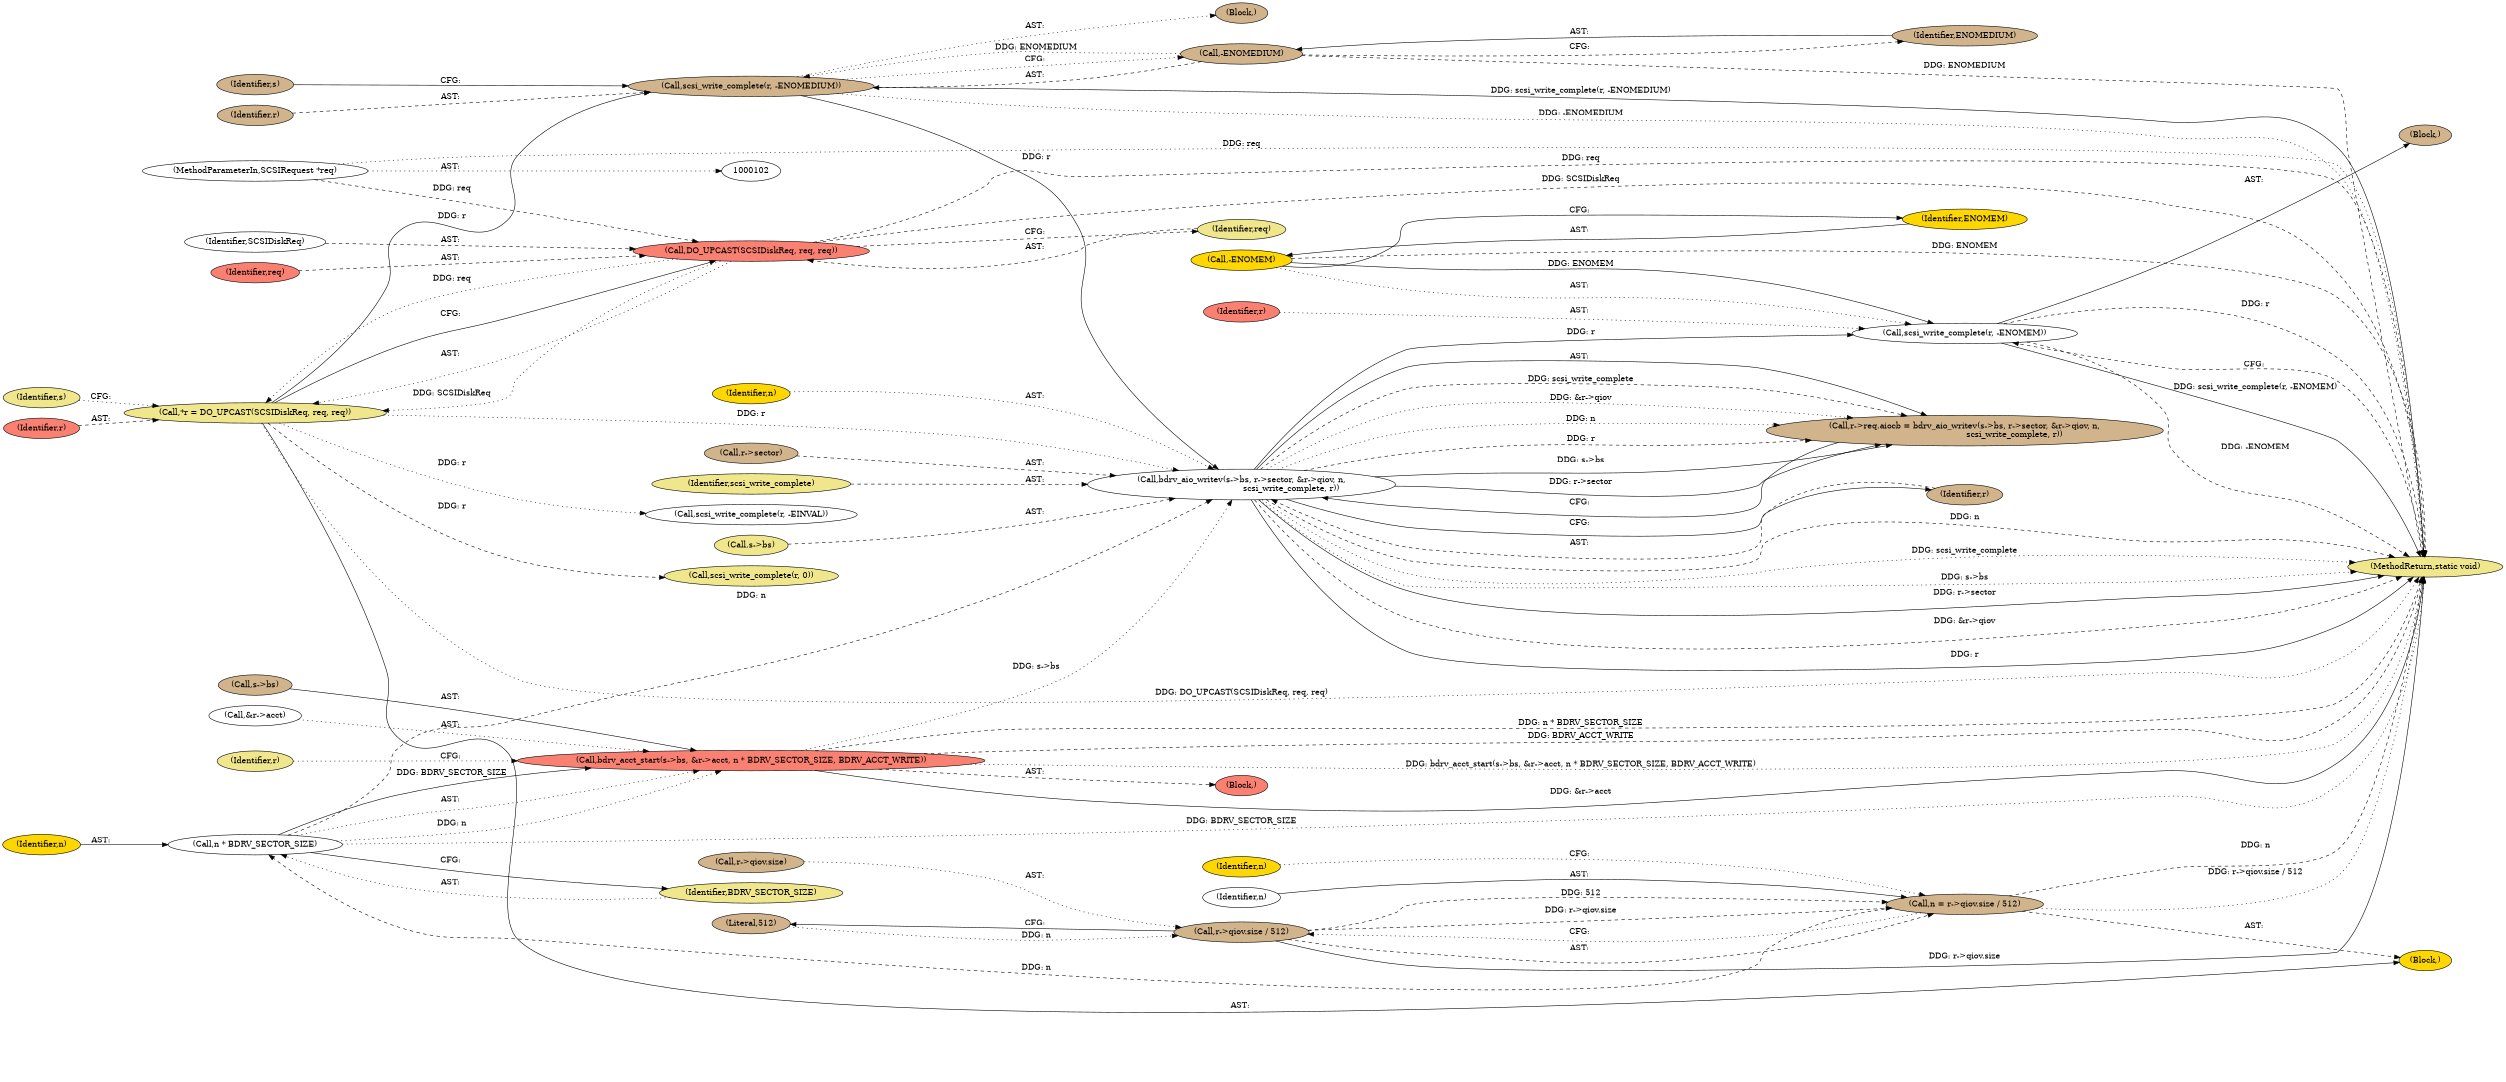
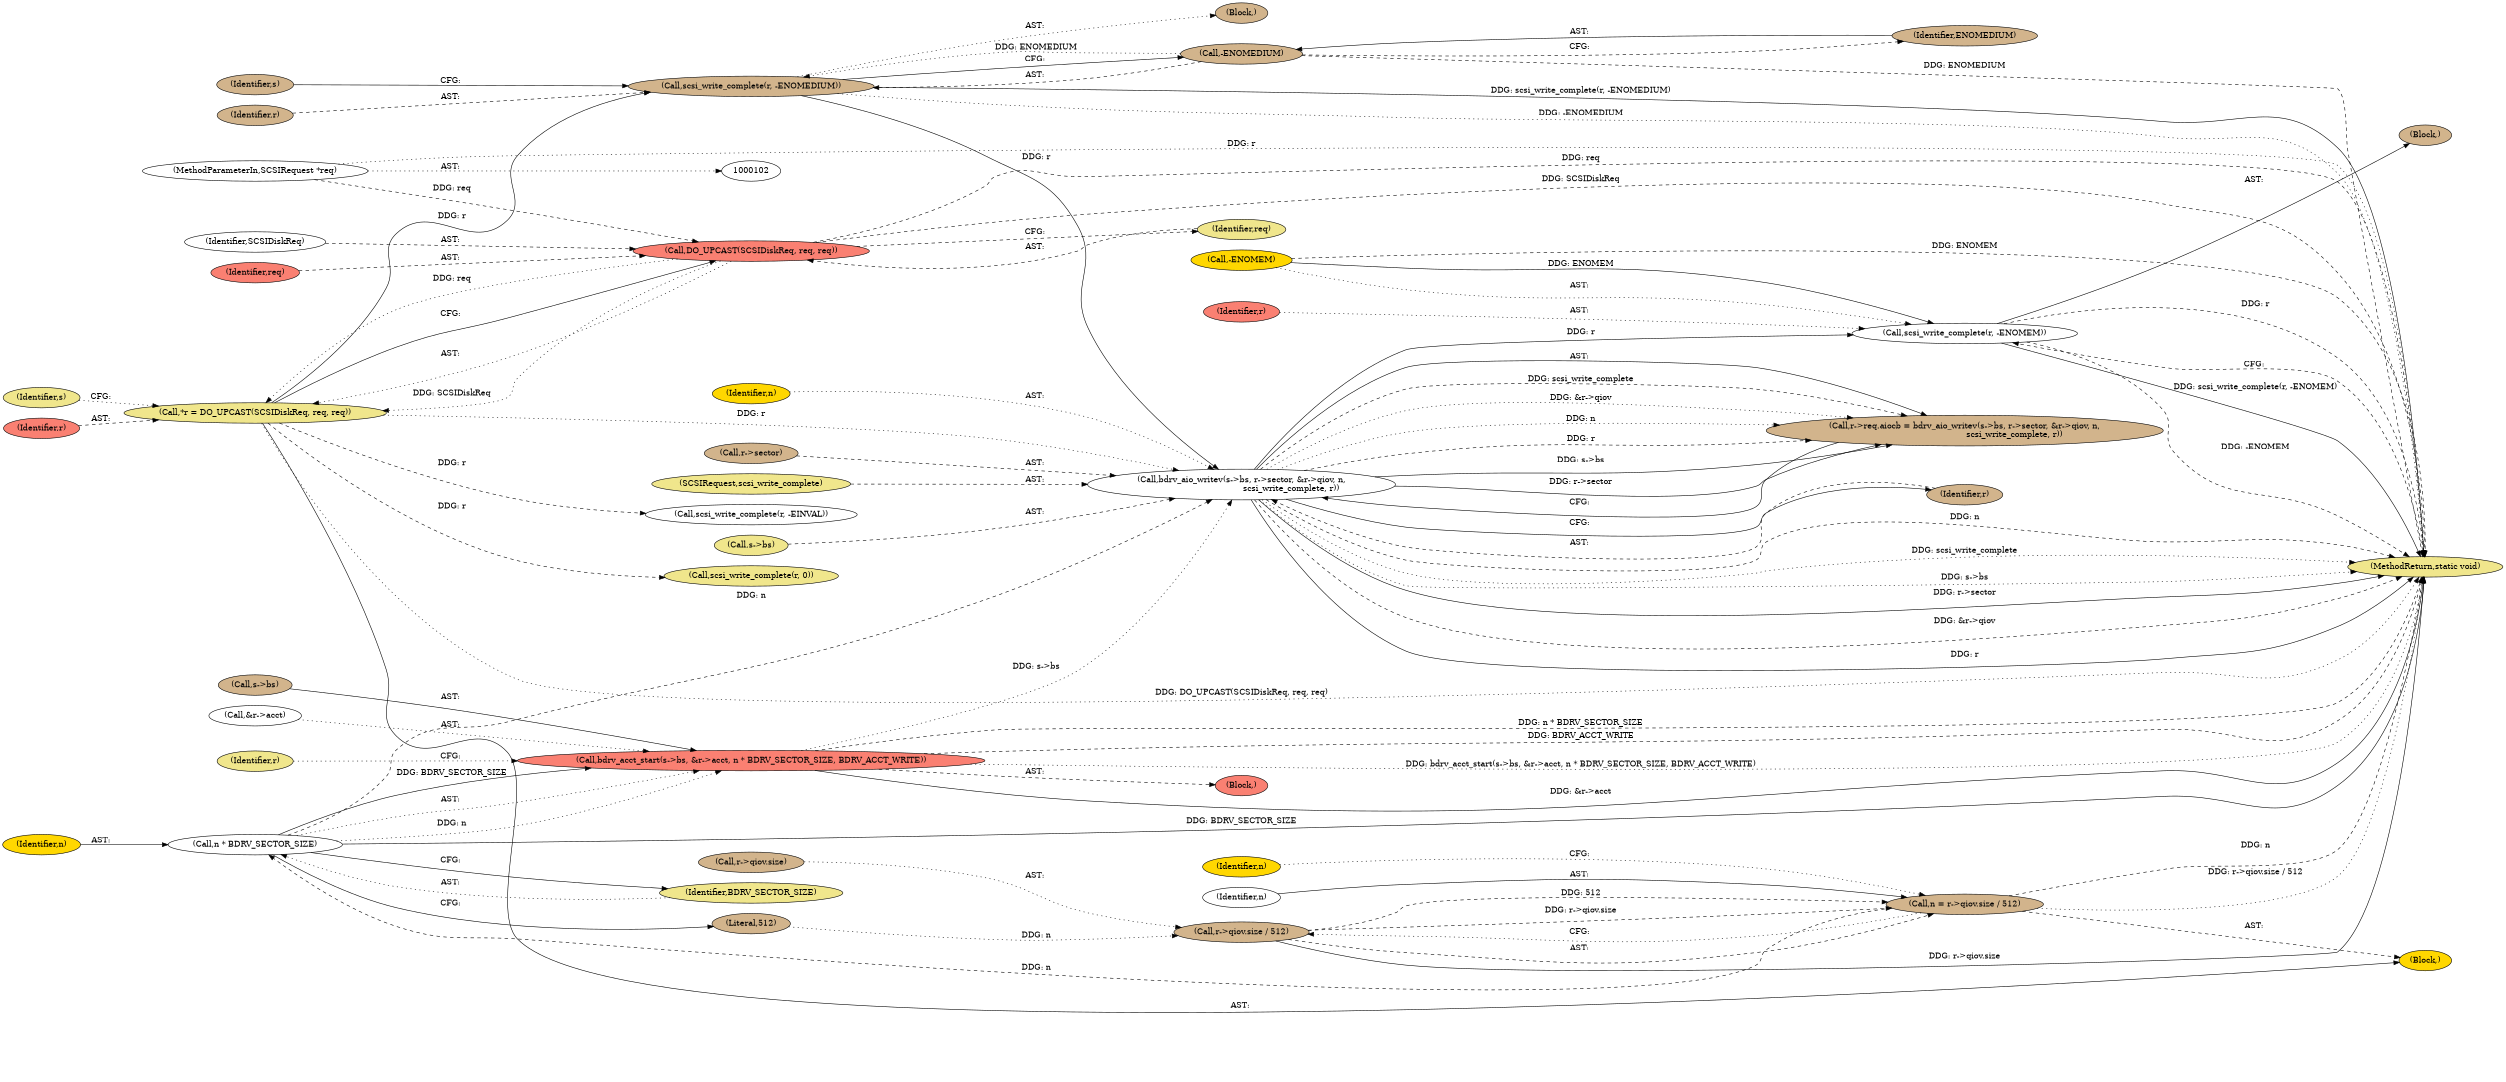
(1010, 68) -> (1010, 68)
(1242, 144) -> (1242, 144)
(1965, 219) -> none
(456, 484) -> (456, 484)
(751, 484) -> (751, 484)
(1456, 824) -> (1456, 824)
(985, 928) -> (484, 922)
